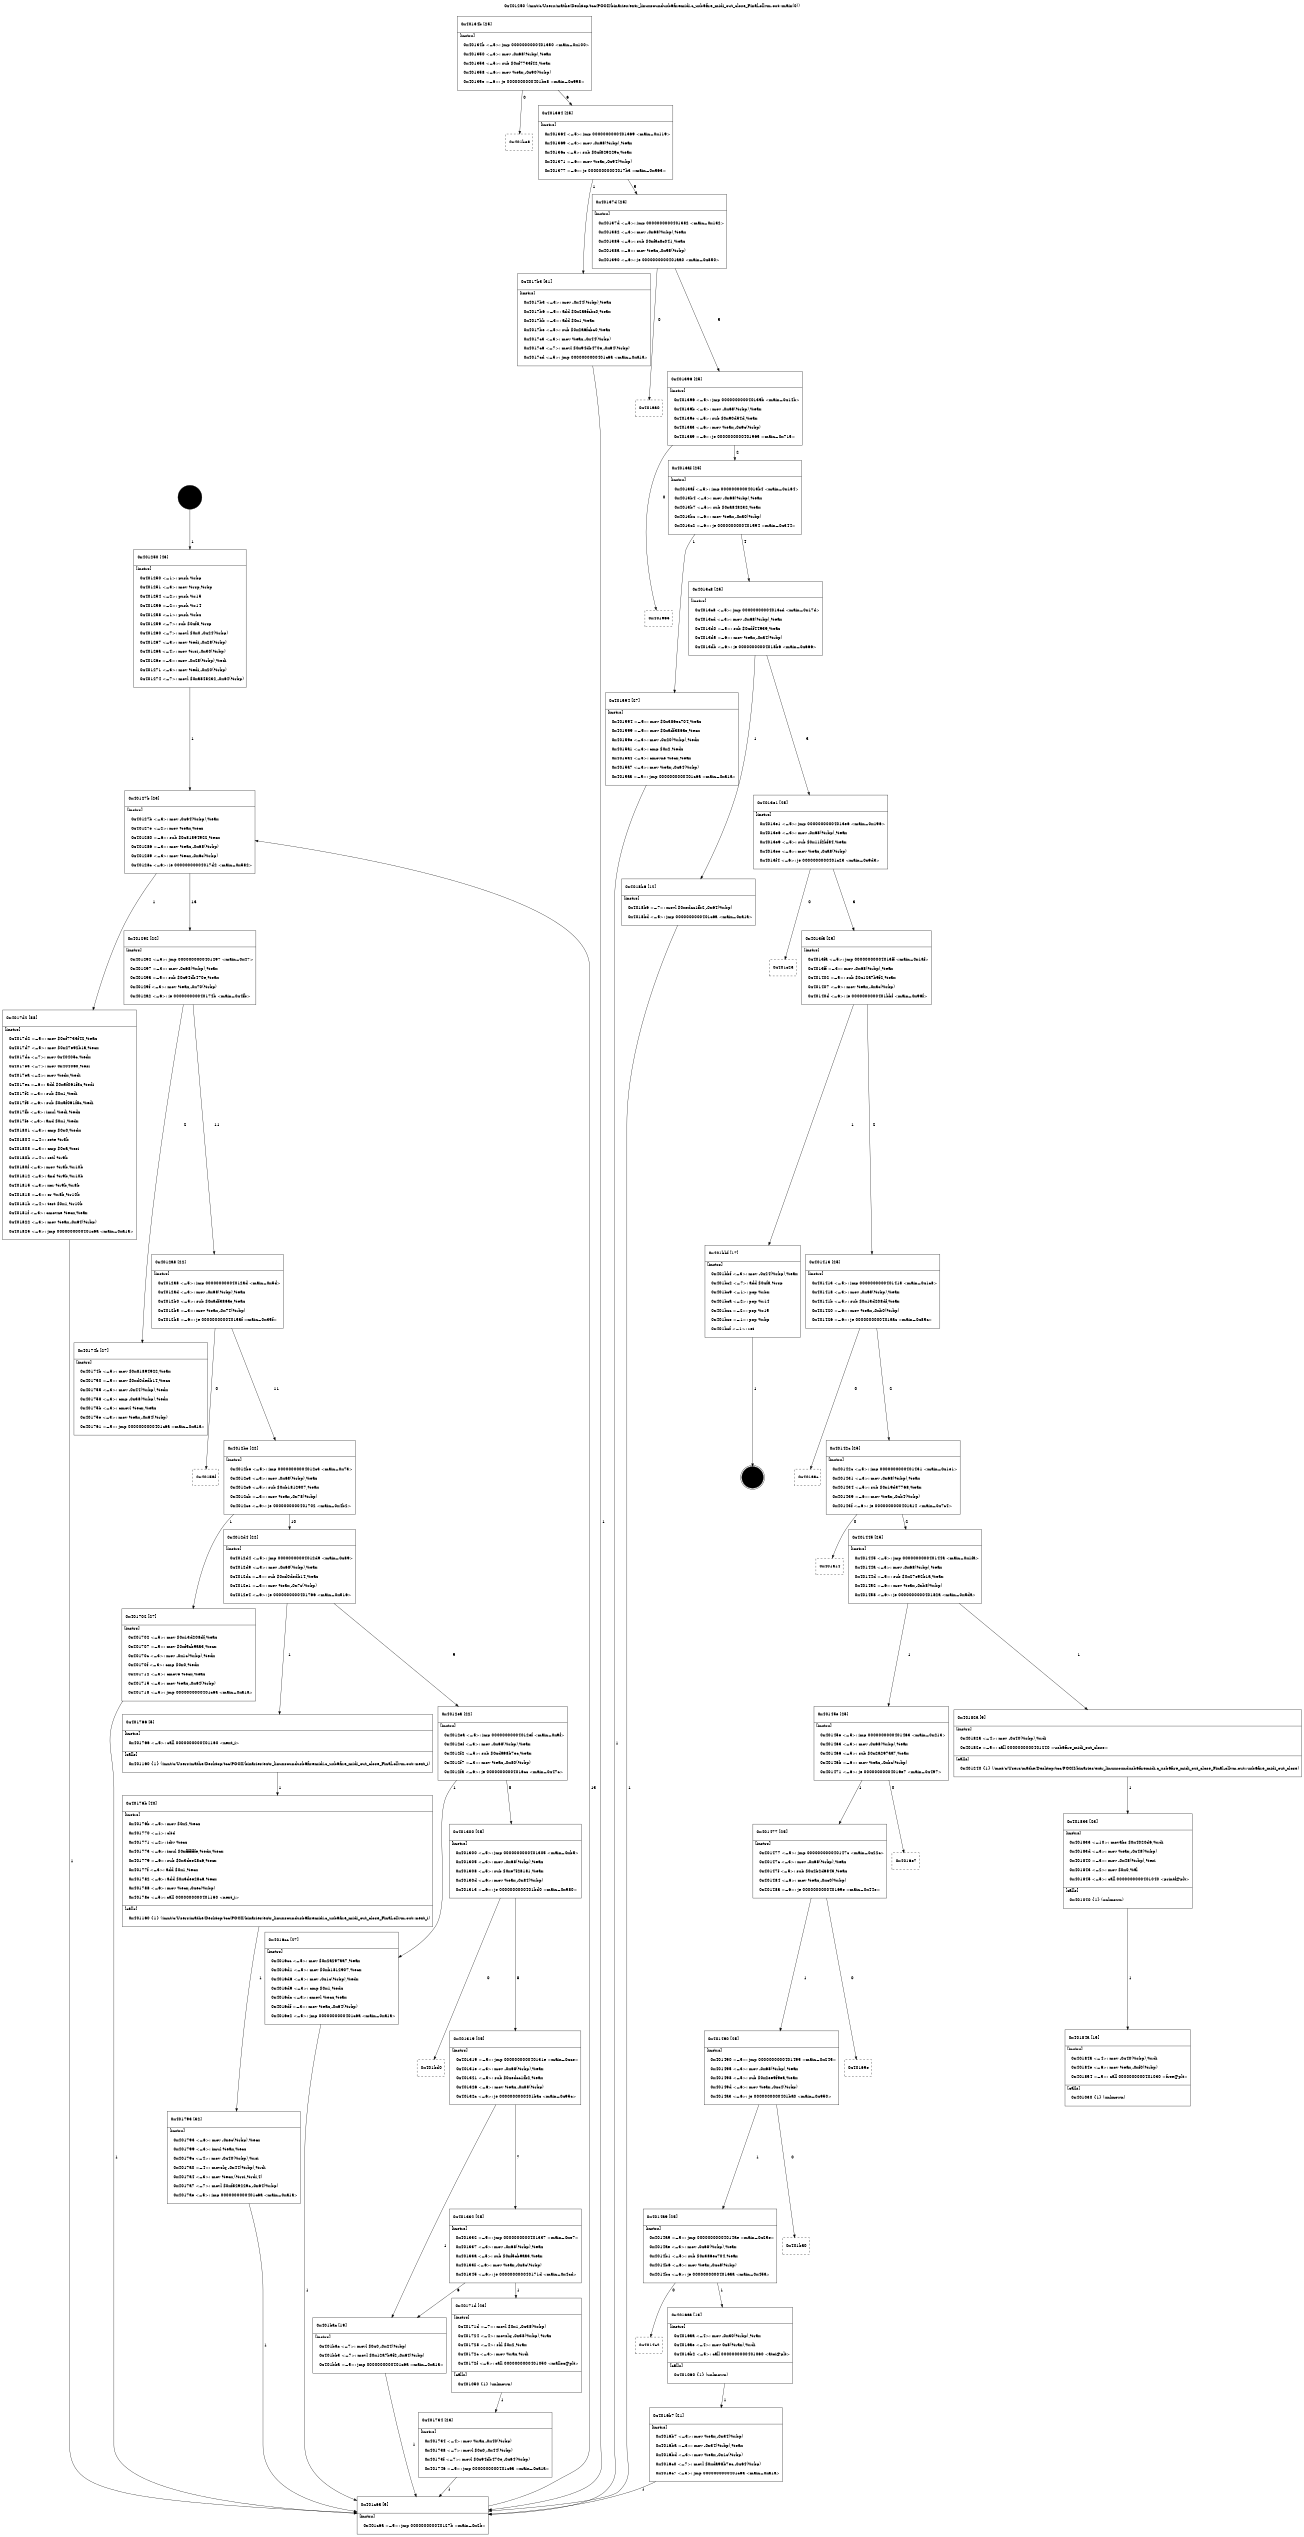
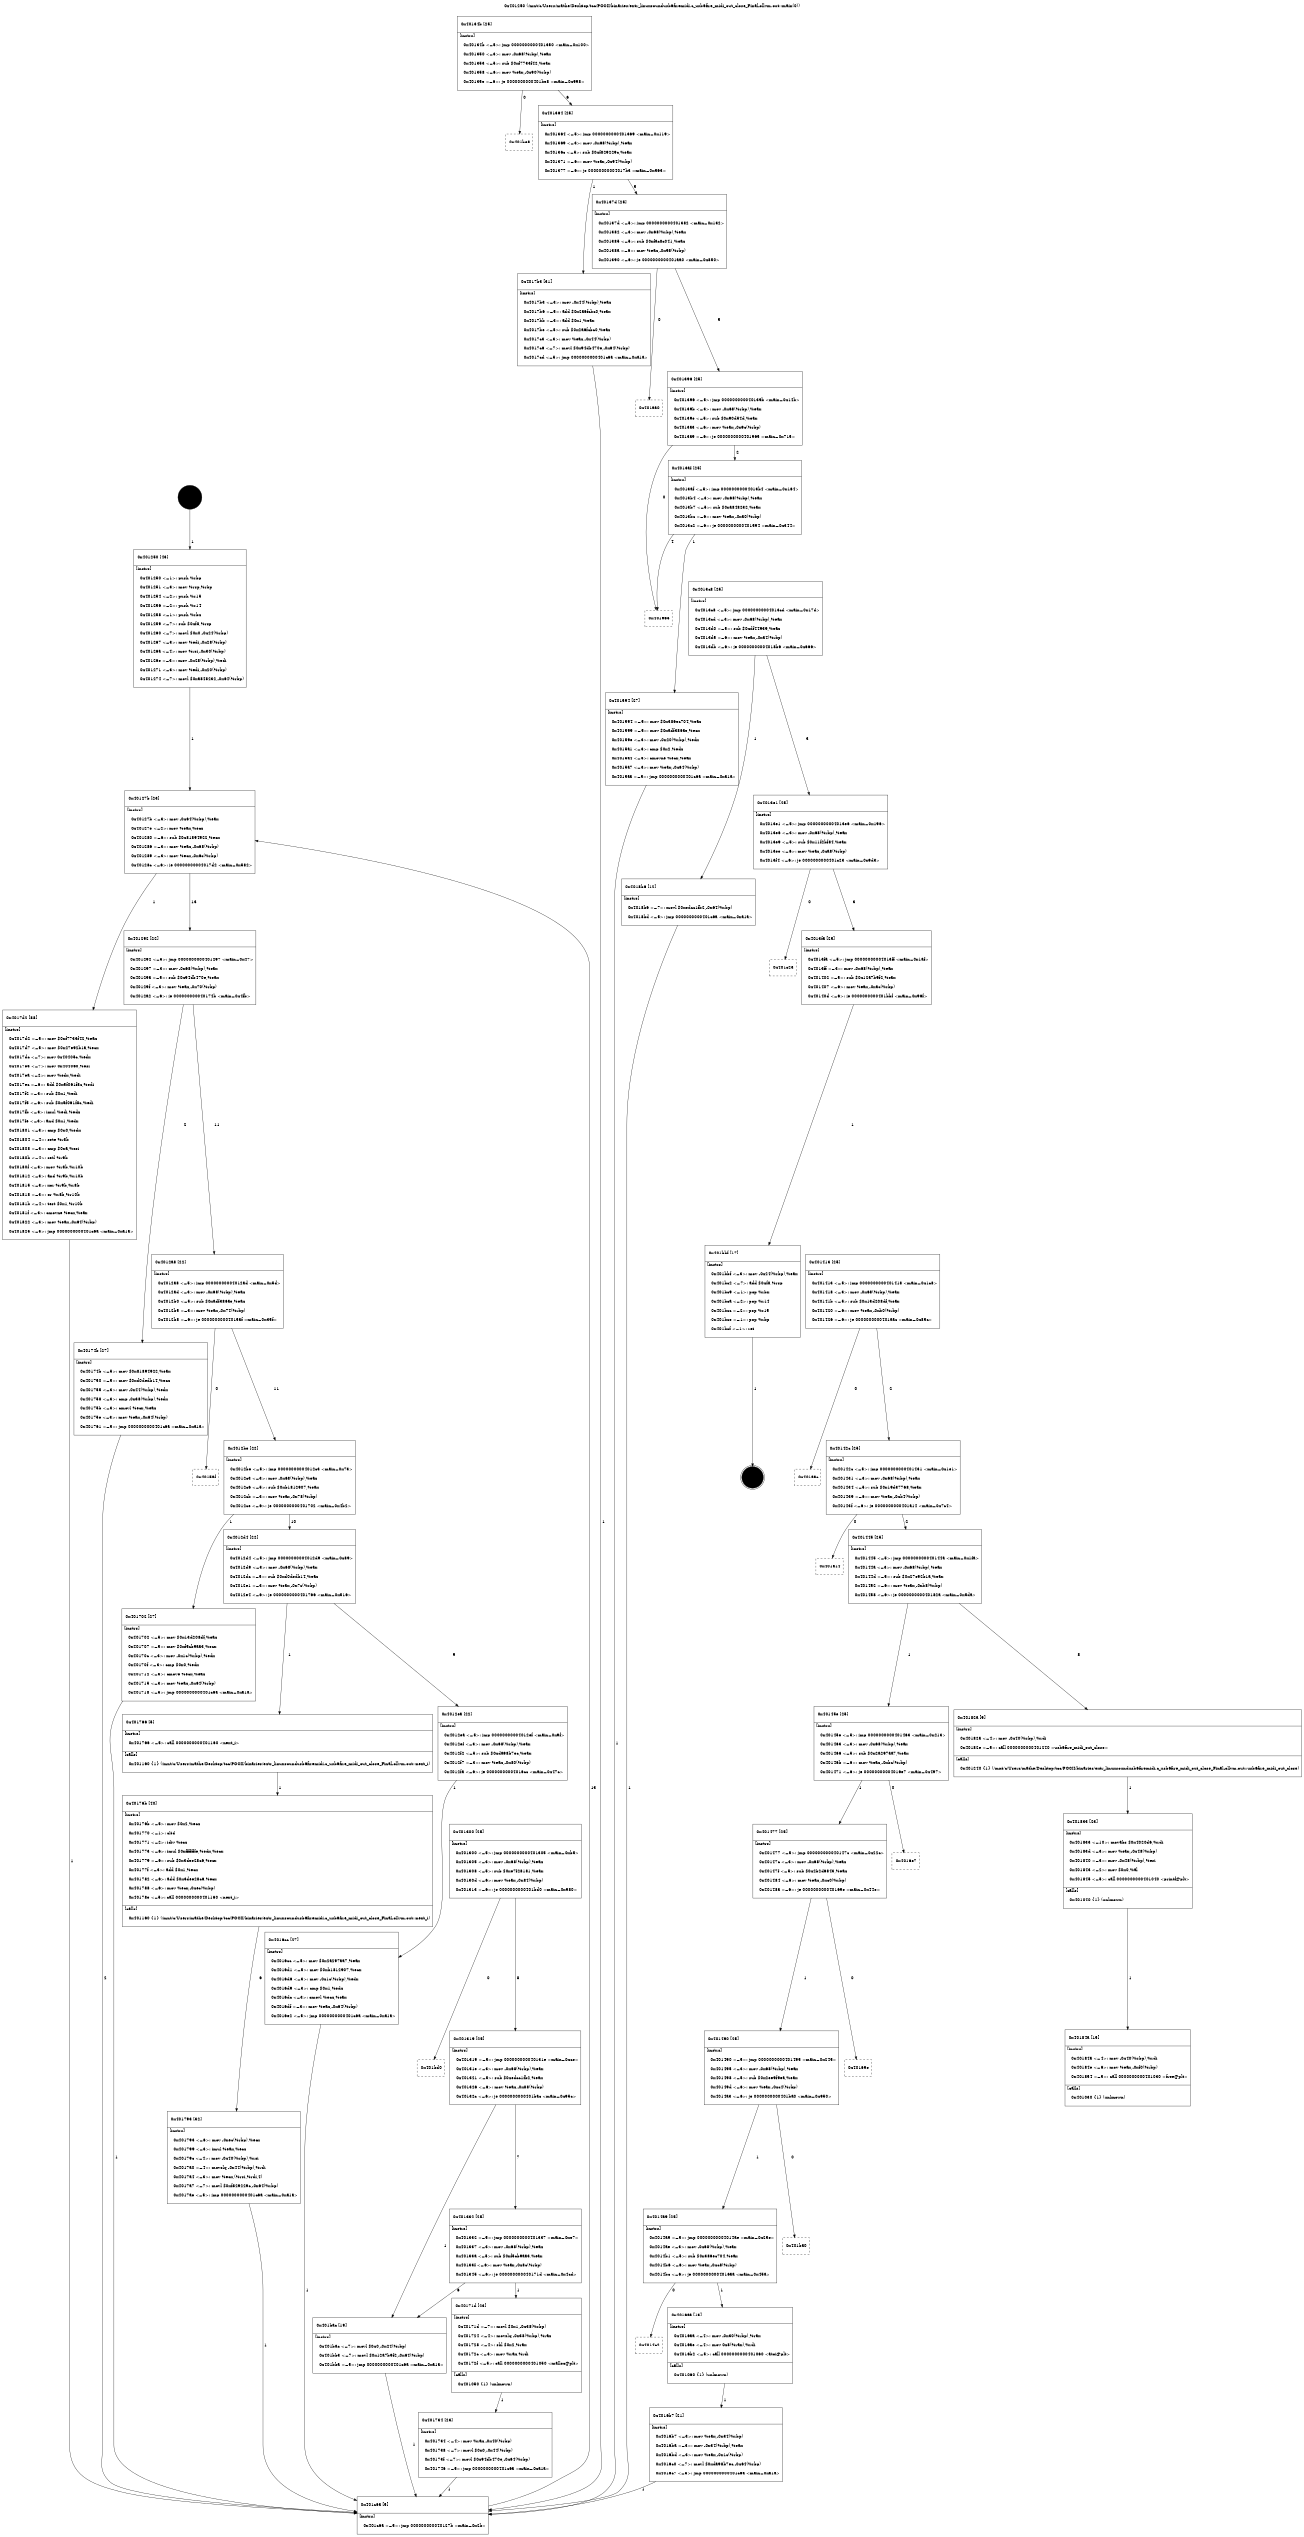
(745, 556) -> (659, 569)
(870, 1128) -> none
(1078, 1655) -> (1078, 1655)
(509, 1801) -> none
(260, 1978) -> (260, 1978)
none -> (103, 2082)
